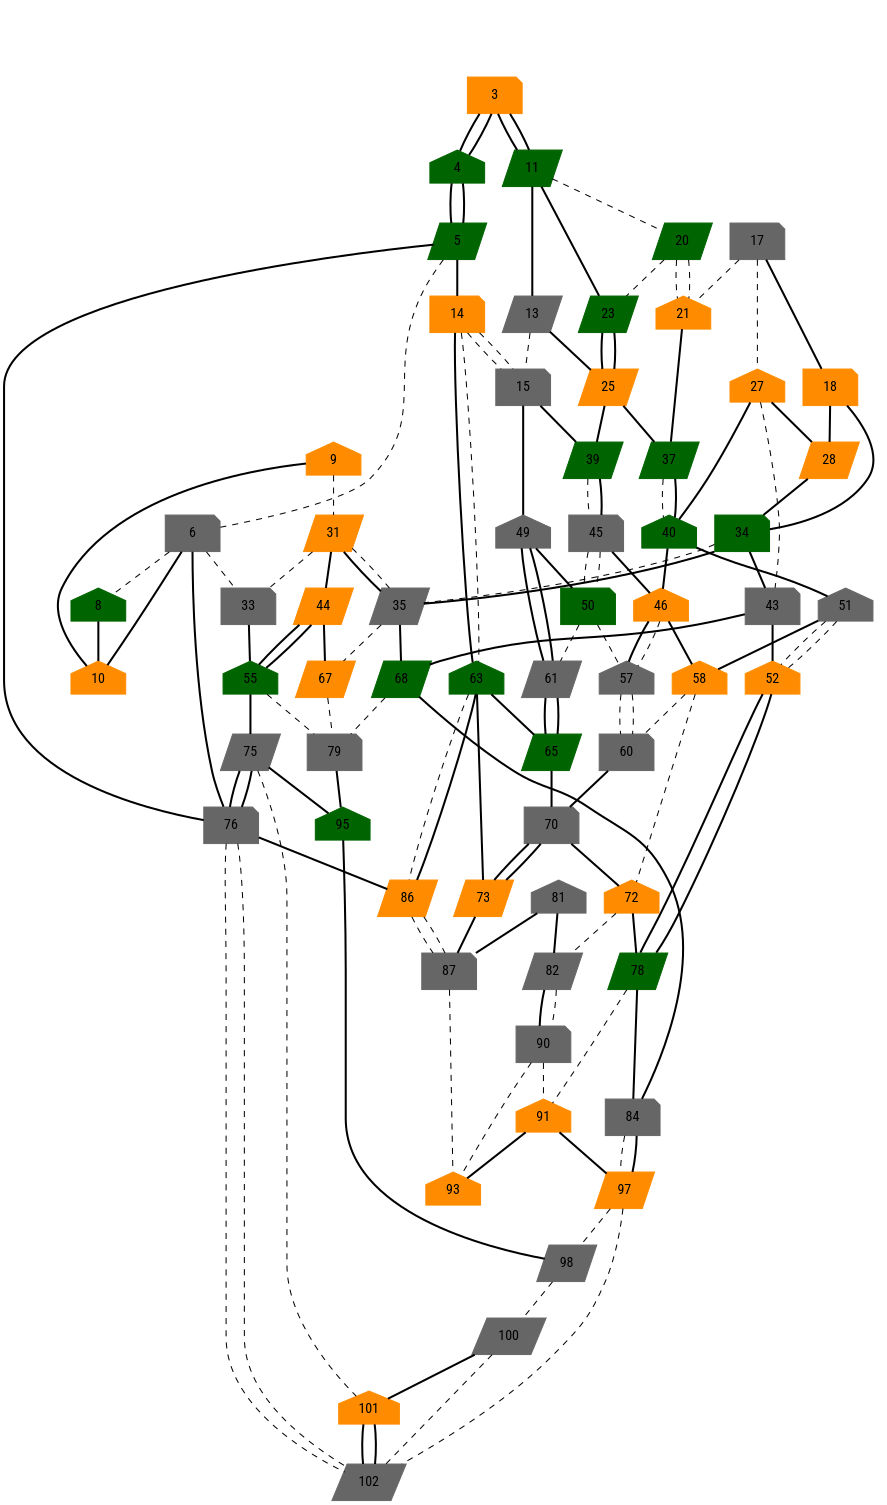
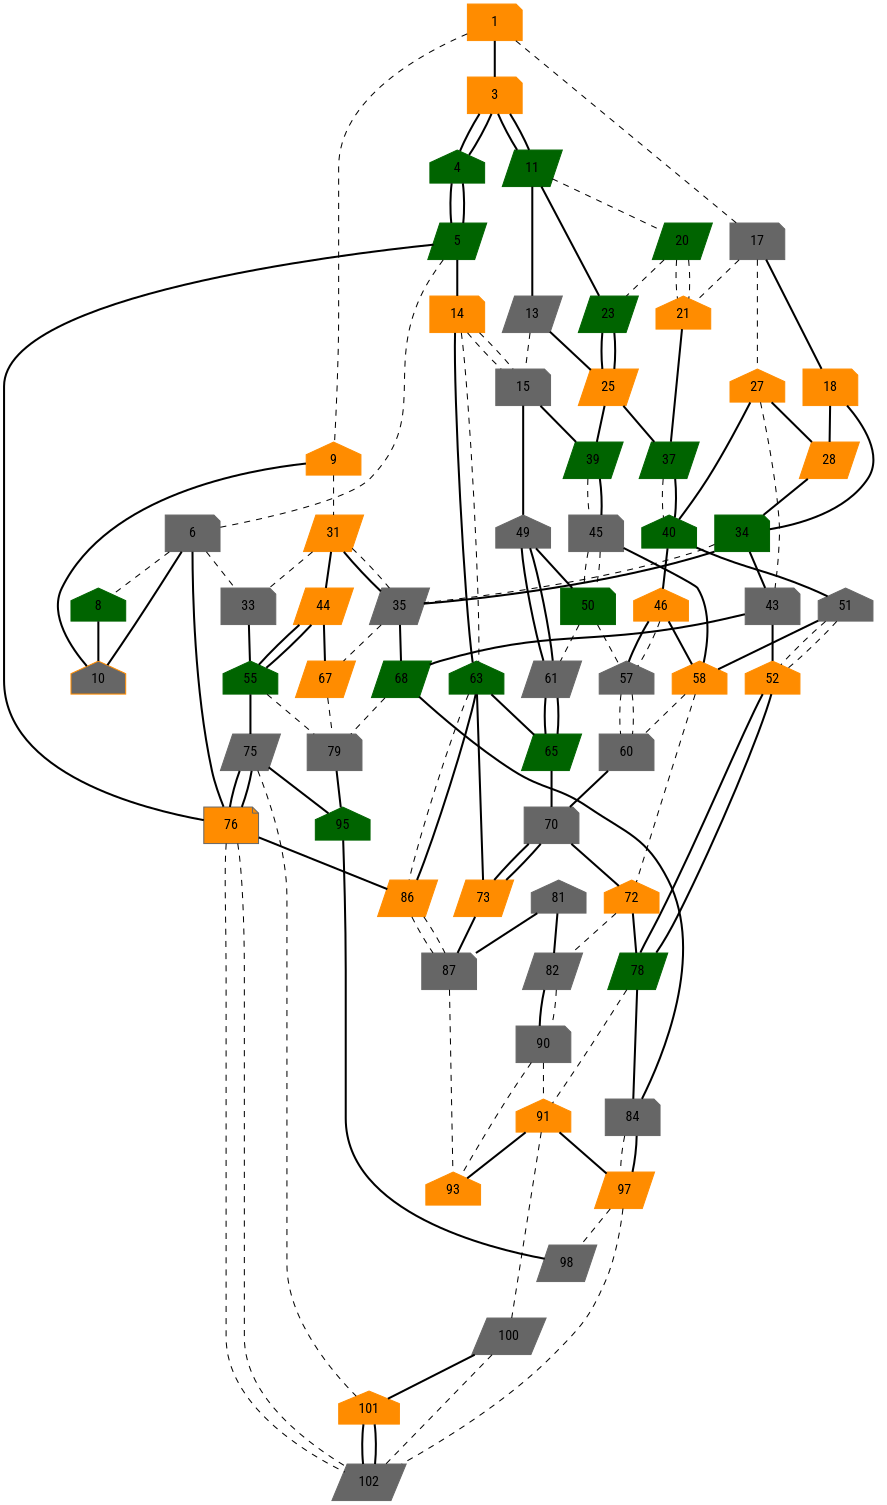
none -> (495, 22)
(637, 579) -> (695, 586)
(98, 679) -> (98, 679)
(231, 825) -> (231, 825)
(538, 1300) -> (526, 1225)
